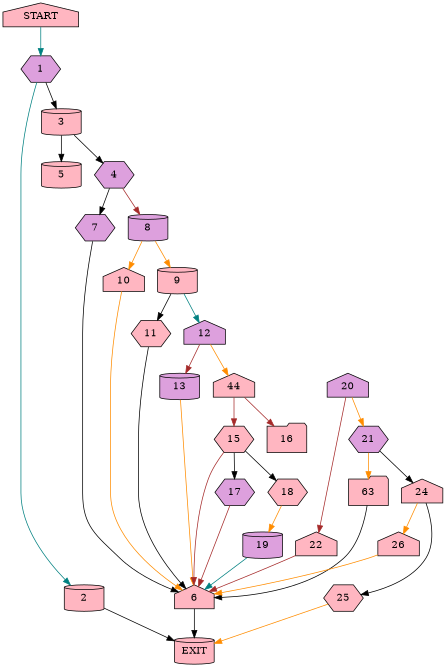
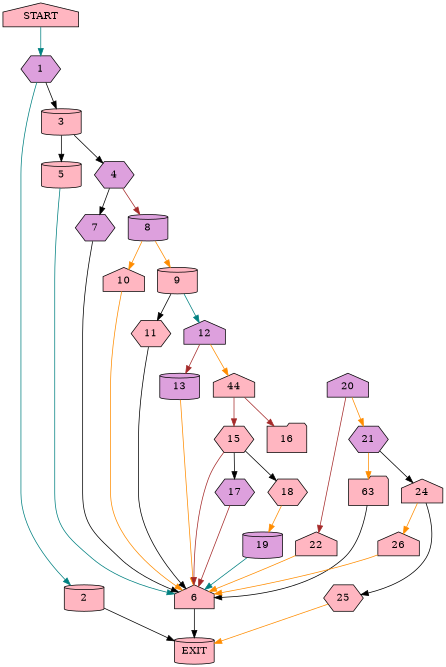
none -> (55, 421)
(256, 572) -> (256, 572)
